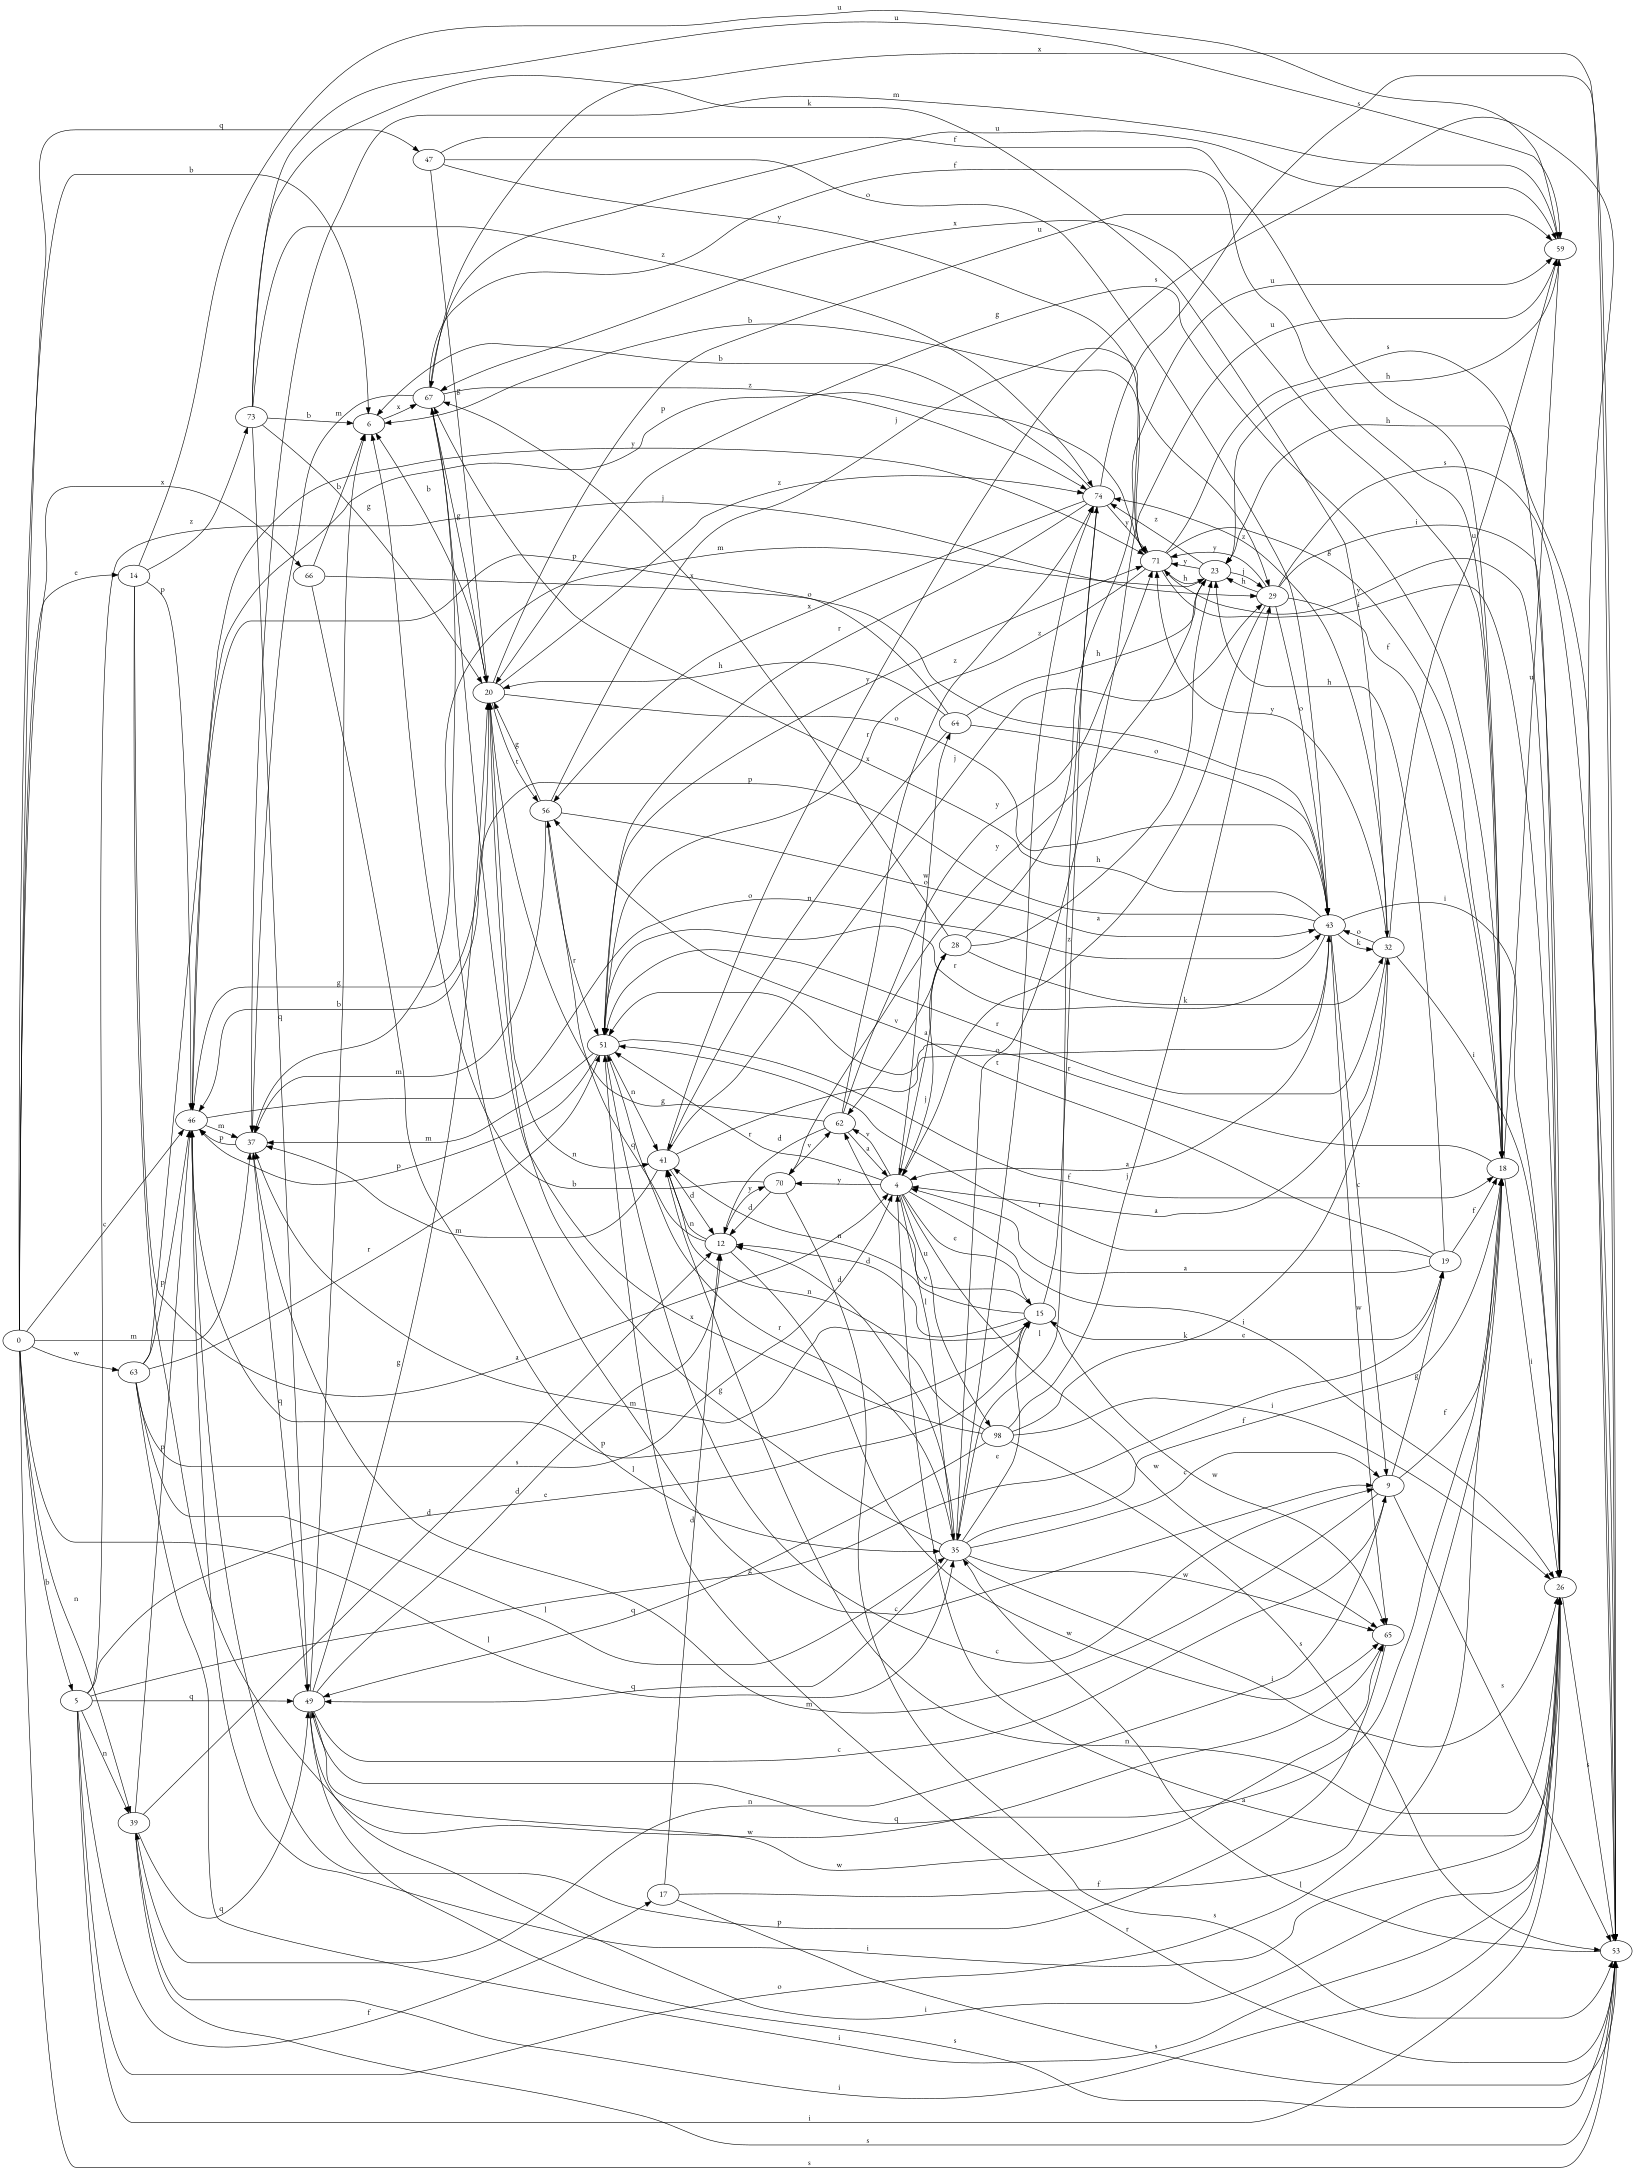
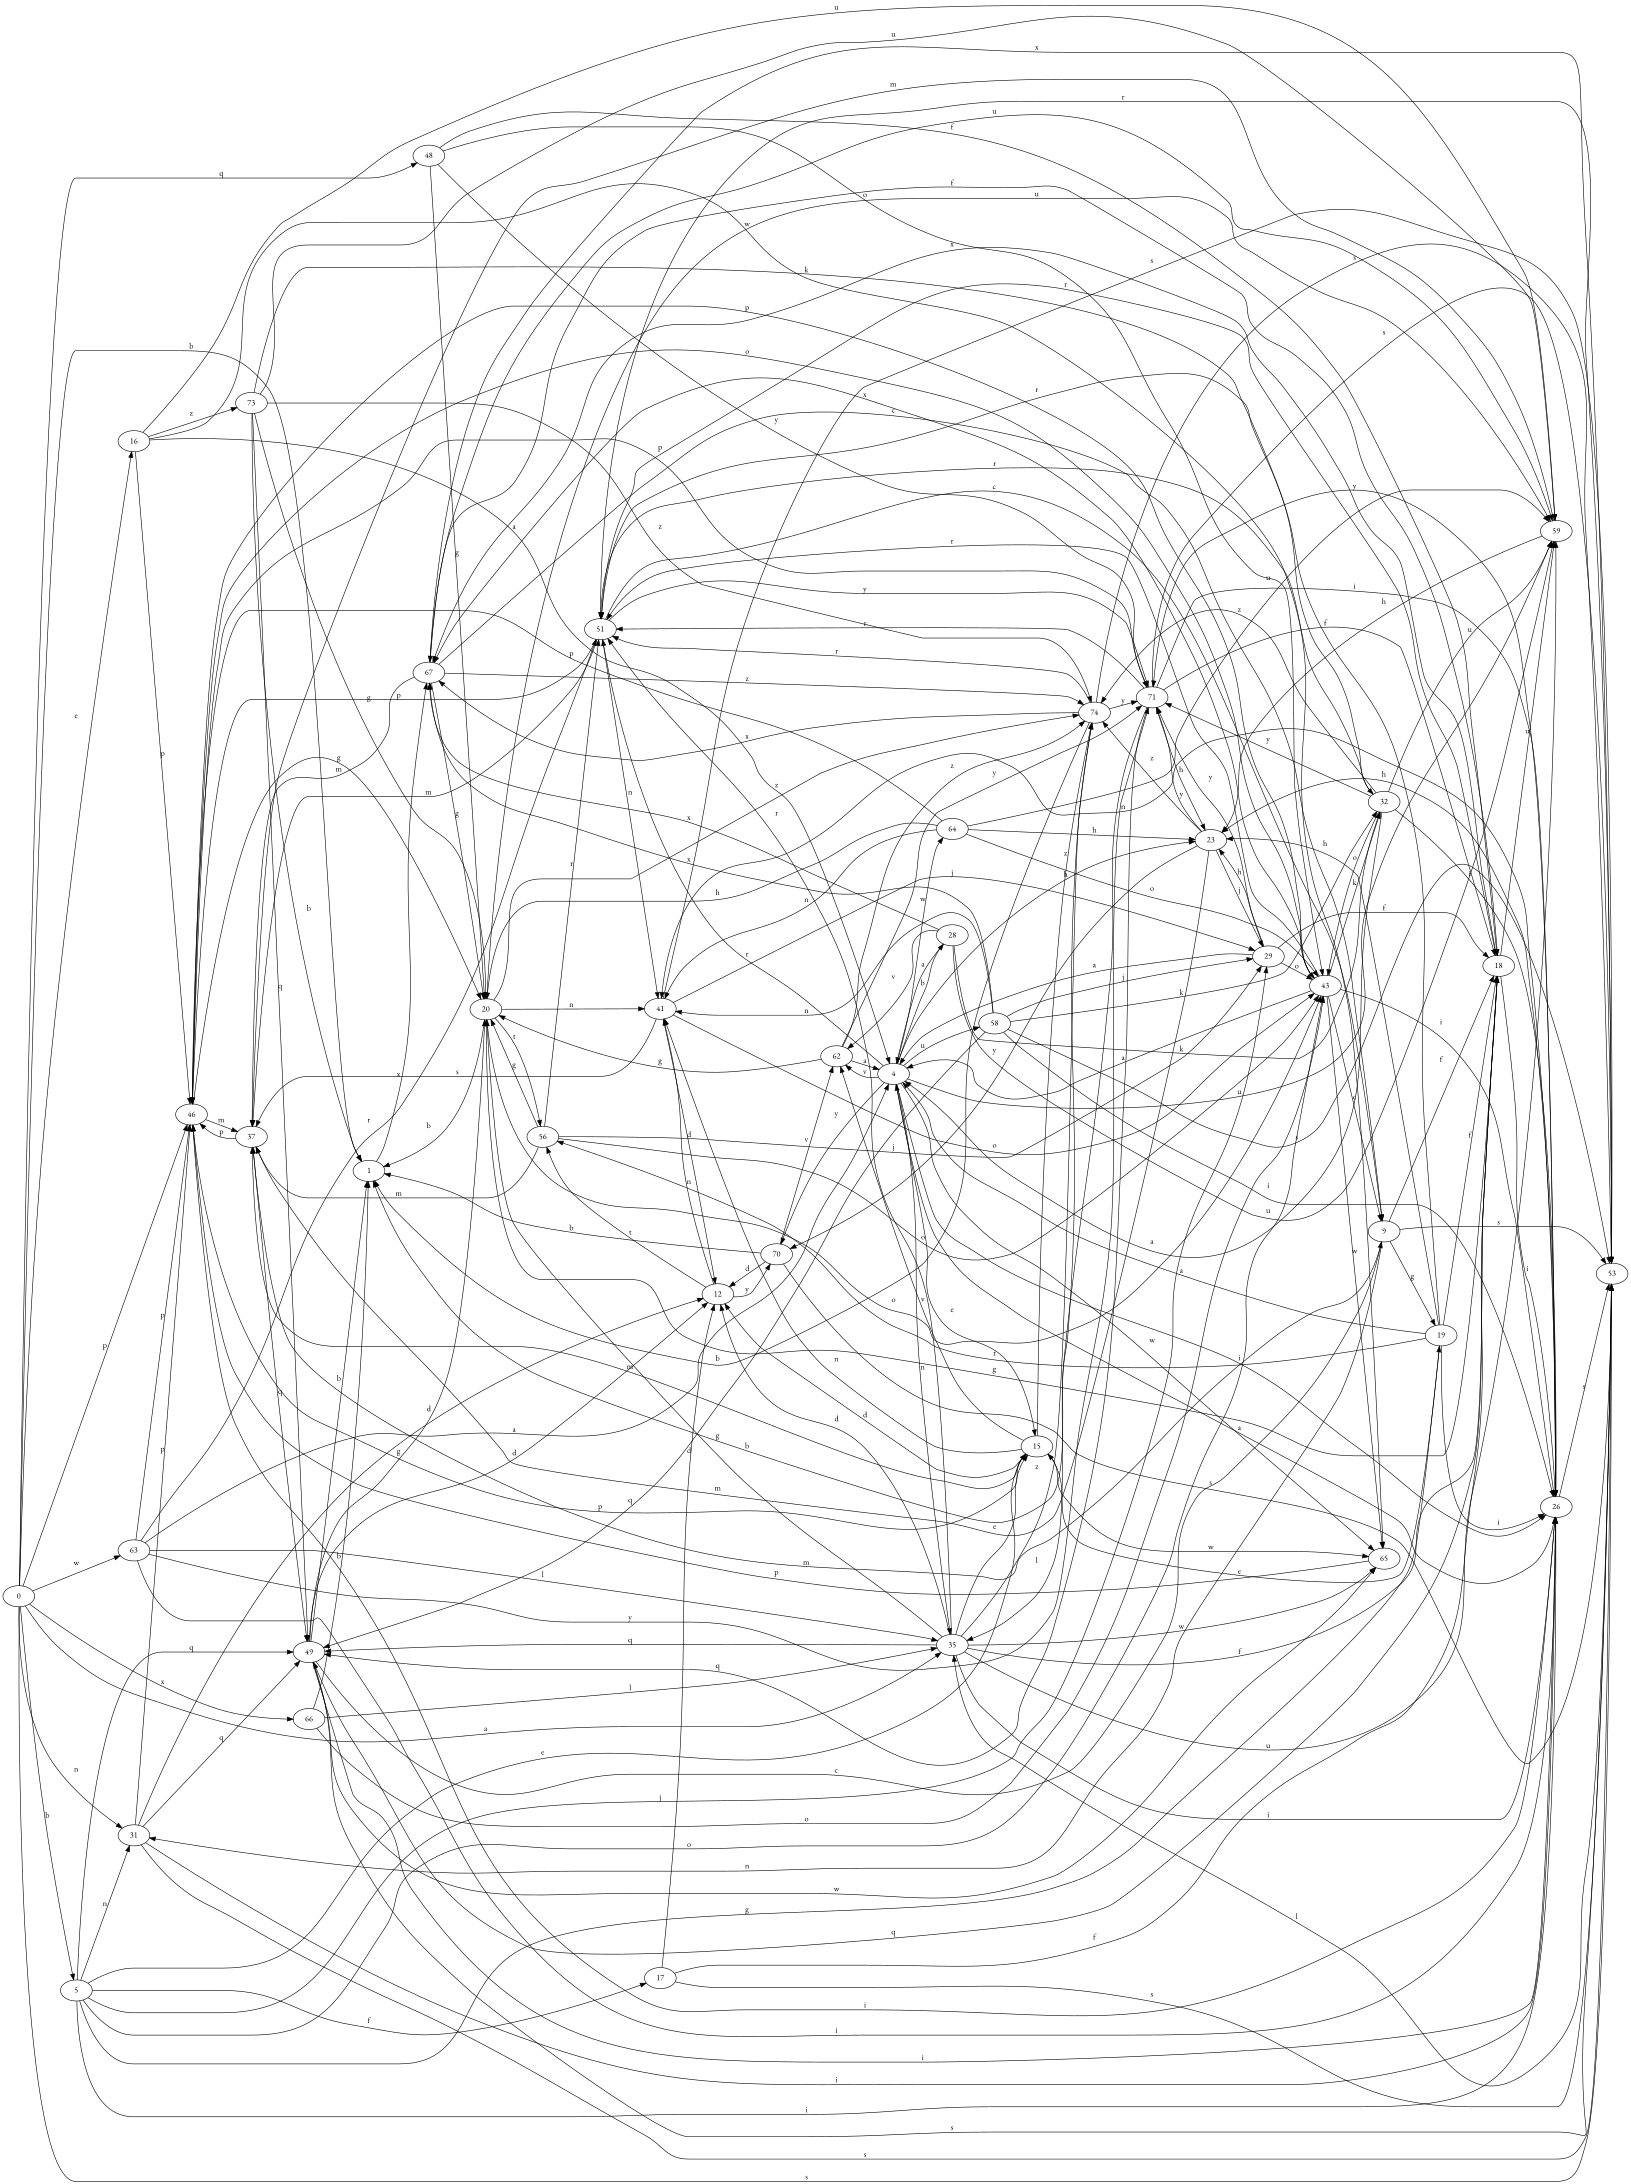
(429, 160) -> (429, 156)
(369, 424) -> (369, 1171)
(1330, 551) -> (1325, 623)
(134, 576) -> (134, 441)
(800, 615) -> (752, 740)
none -> (1243, 633)
(1160, 815) -> (1014, 914)
(1584, 844) -> none
(1552, 925) -> (1449, 1473)
none -> (1325, 1066)
(926, 1099) -> (923, 983)
(633, 1145) -> (630, 1232)
(762, 1165) -> none
(1043, 1177) -> none
(105, 1224) -> (105, 1346)
(459, 1231) -> (457, 1072)
(926, 1302) -> (923, 1367)
(209, 1330) -> none
(998, 1436) -> (995, 1023)
(517, 1462) -> (514, 1430)
(1176, 1488) -> none
none -> (1067, 1578)
(961, 1583) -> none
(489, 1640) -> (486, 1729)
(134, 1823) -> (134, 1835)
(920, 1978) -> (943, 1845)
